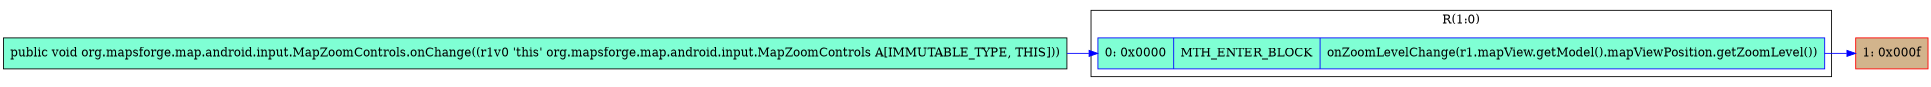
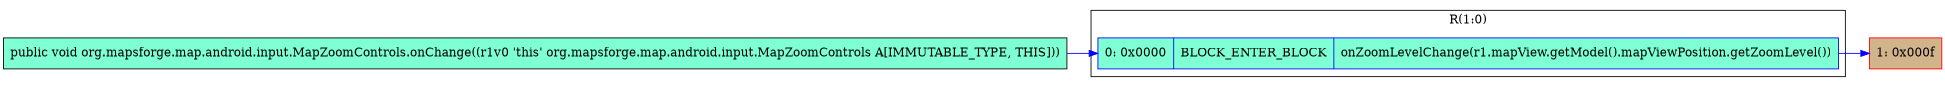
(1247, 53) -> (1254, 53)
